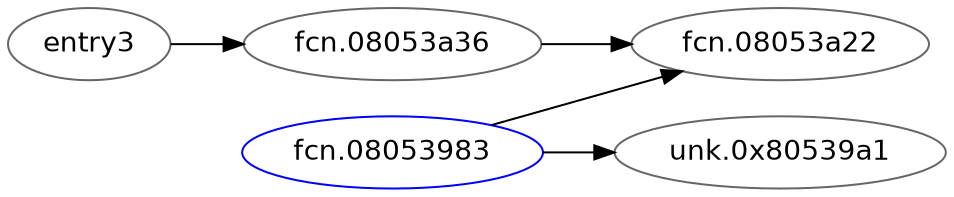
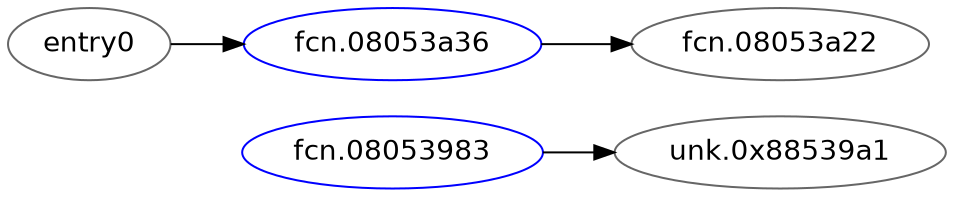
(89, 44) -> (89, 44)
(393, 44) -> (393, 44)
(577, 101) -> none
(780, 152) -> (780, 152)
